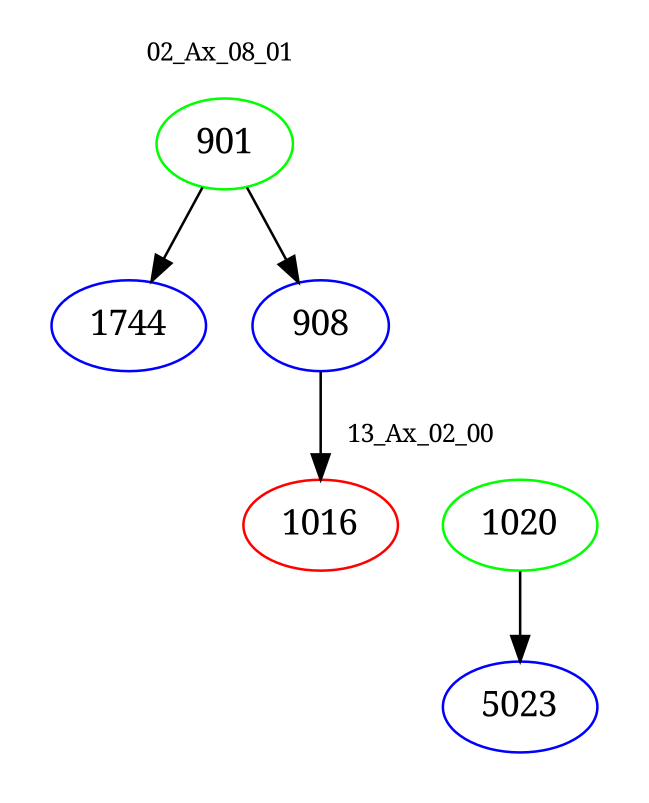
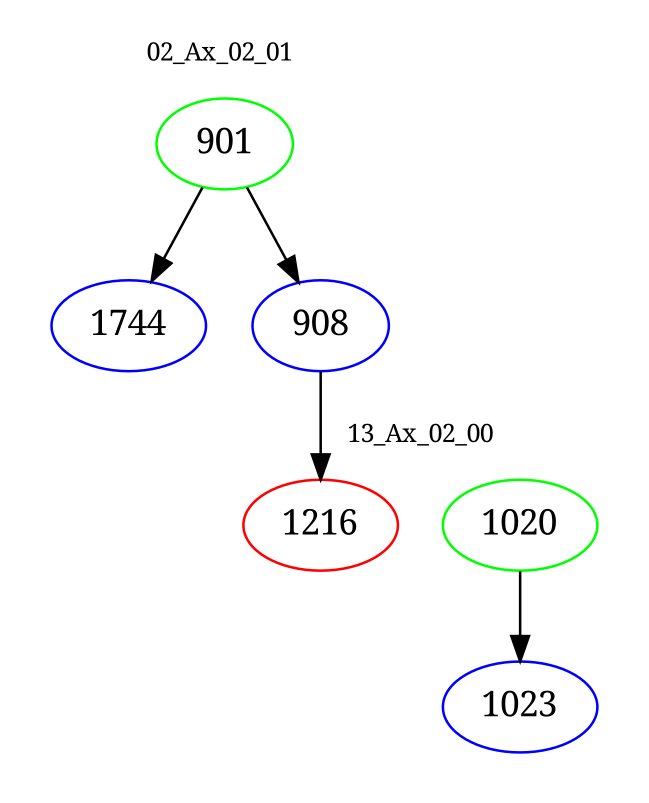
(220, 54) -> (220, 54)
(321, 525) -> (321, 525)
(520, 707) -> (520, 707)
